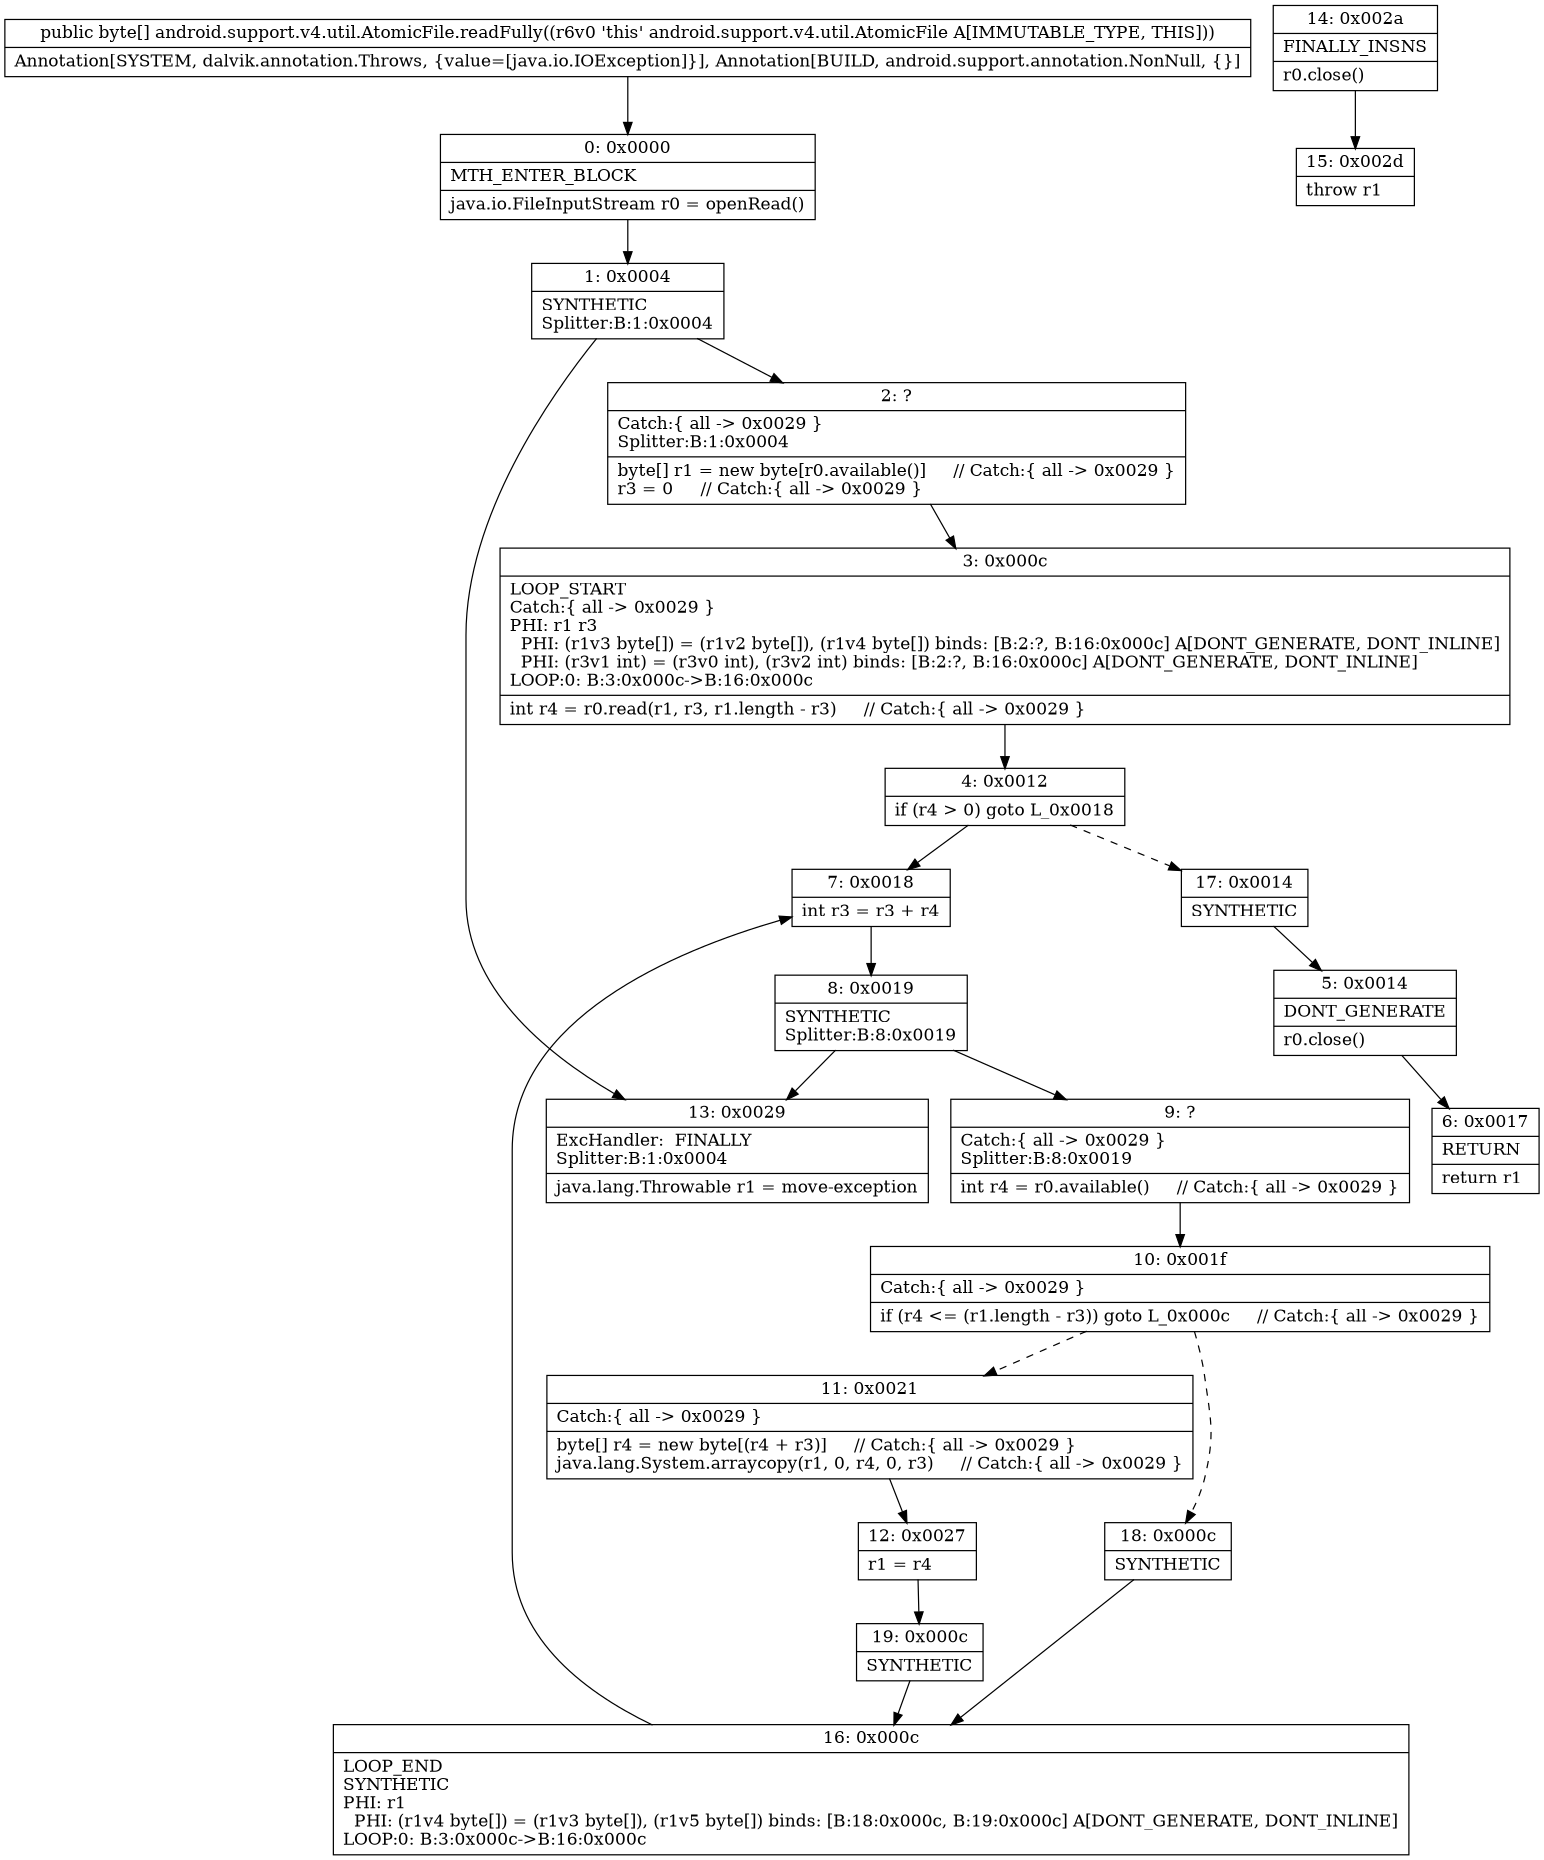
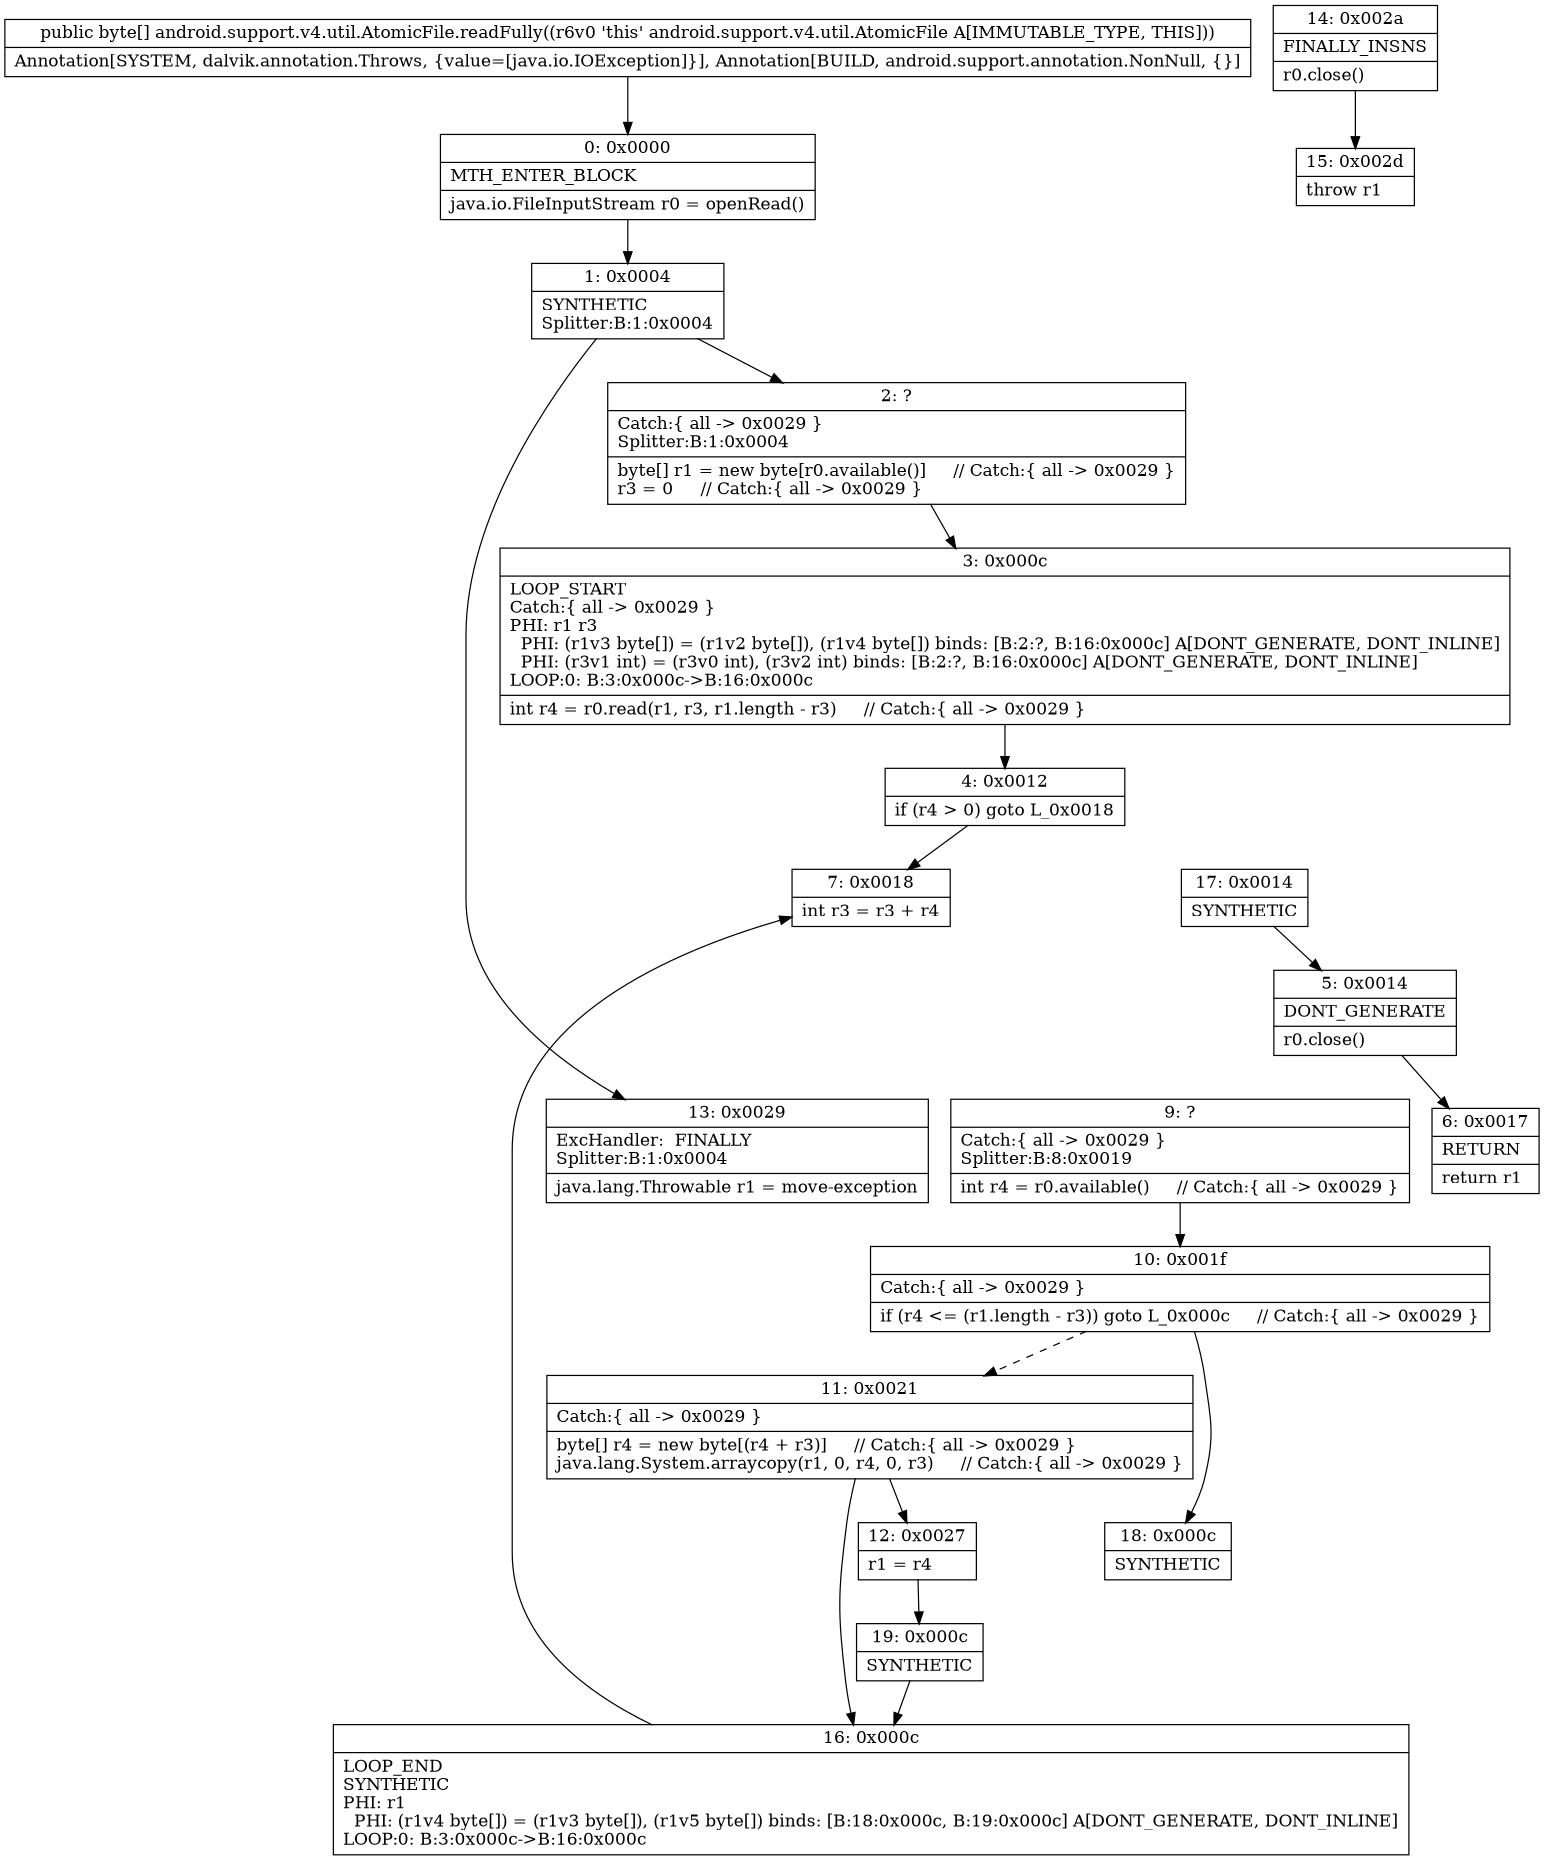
(1120, 845) -> none
(871, 1013) -> none
(1211, 1423) -> (1211, 1423)
(1047, 1648) -> (840, 1596)
